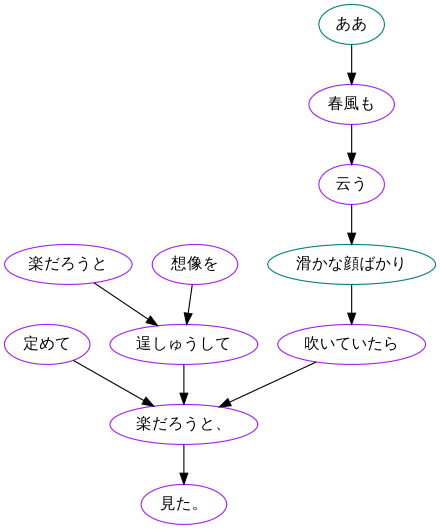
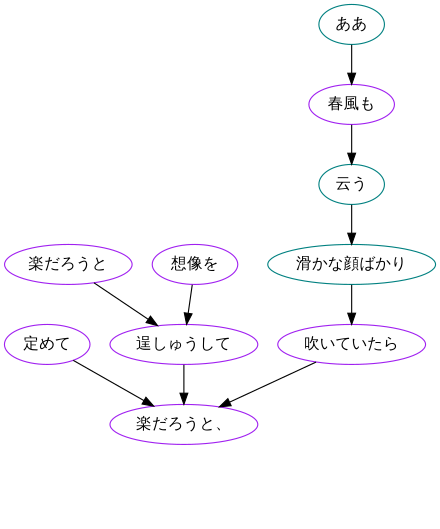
(352, 184) -> (352, 184)
(184, 504) -> none
